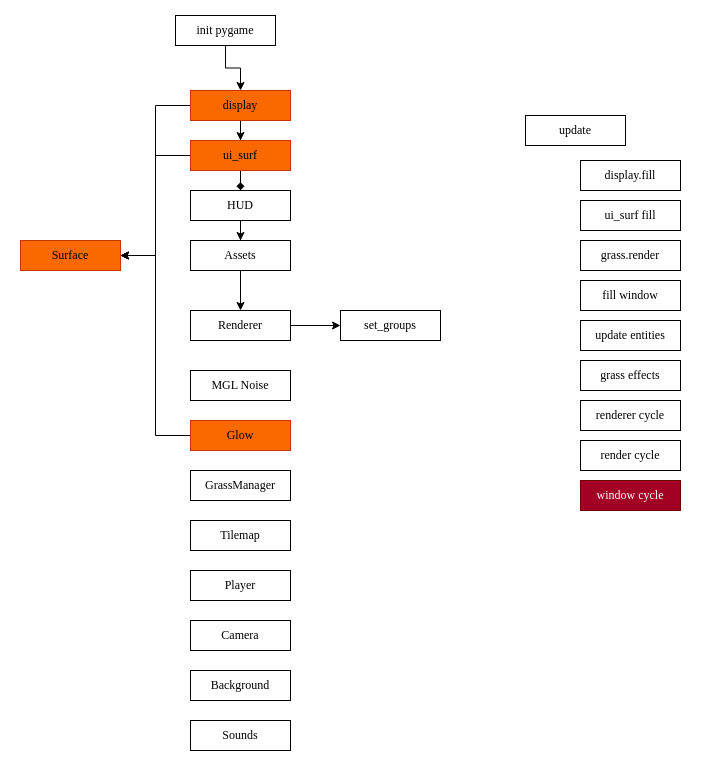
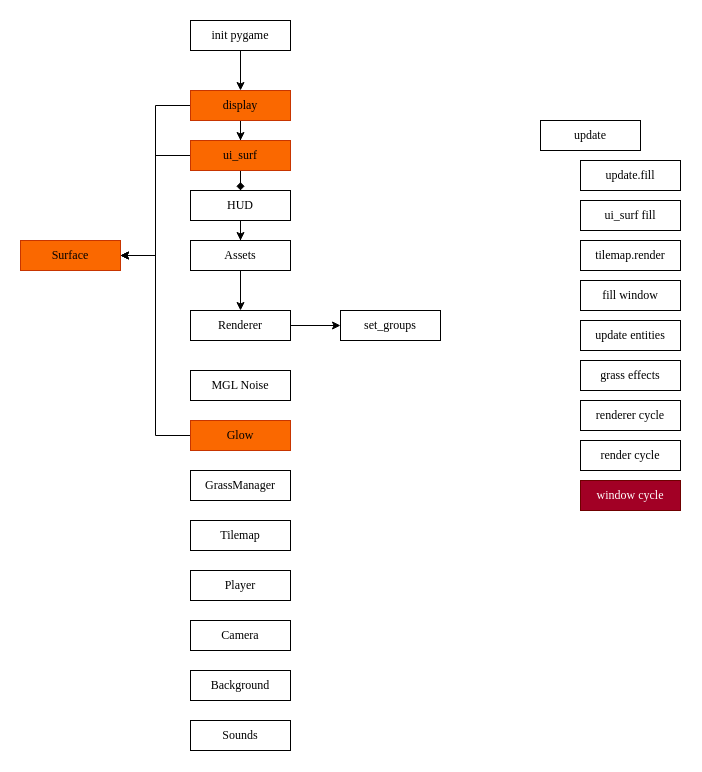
(226, 31) -> (241, 36)
(576, 131) -> (591, 136)
(631, 176) -> (631, 176)
(631, 256) -> (631, 256)
